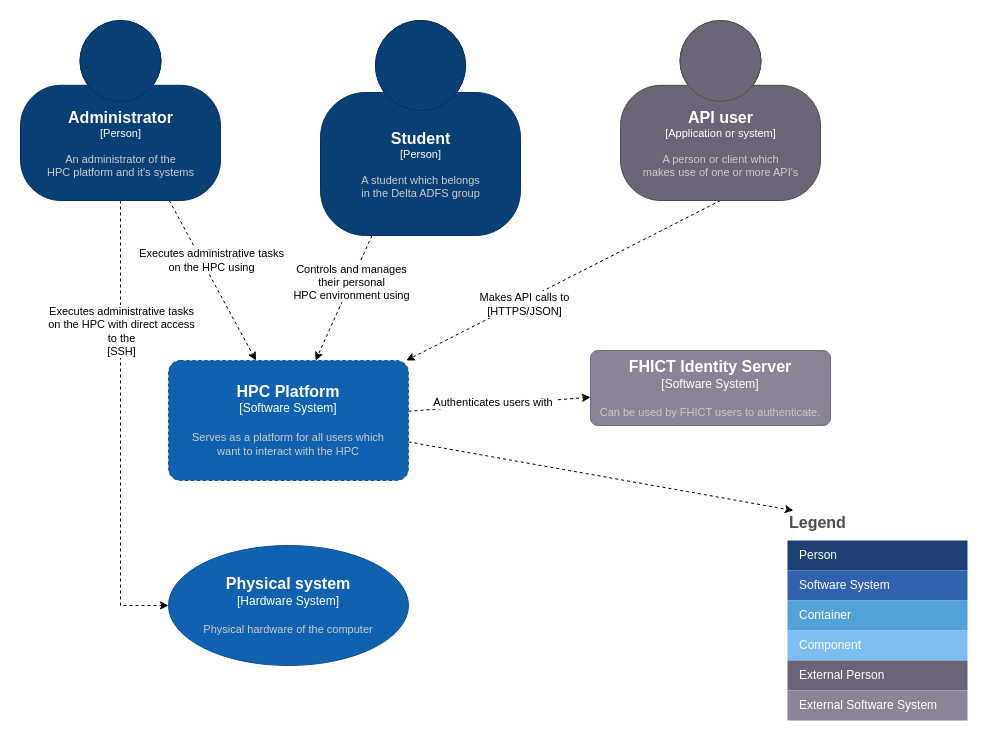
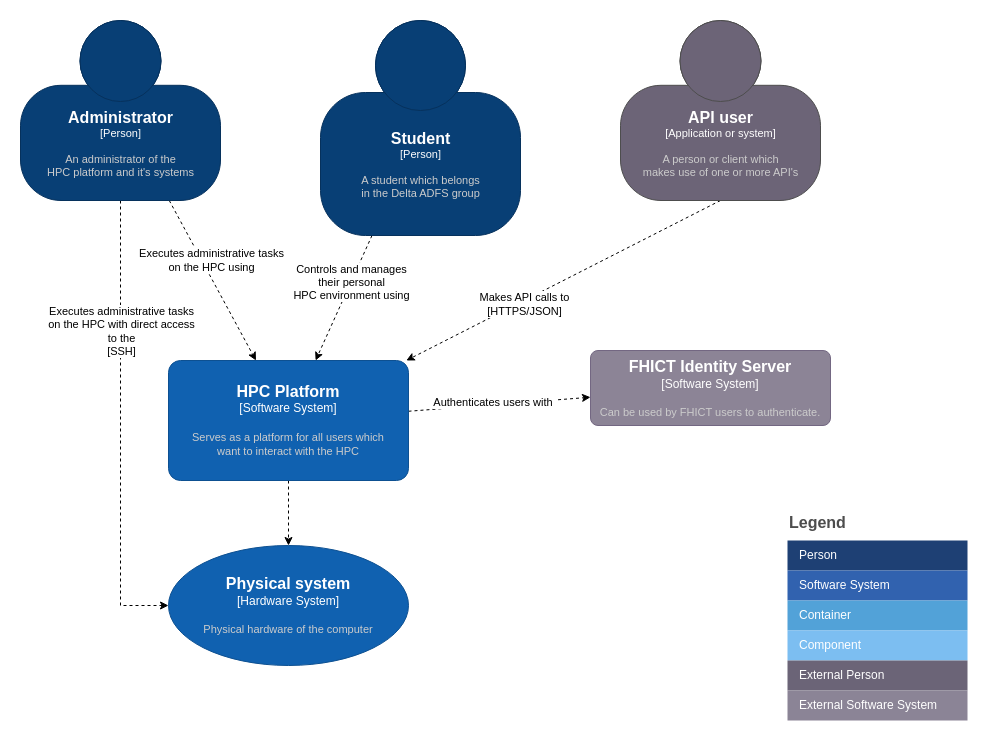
(289, 421) -> (289, 421)
(598, 476) -> (289, 510)
